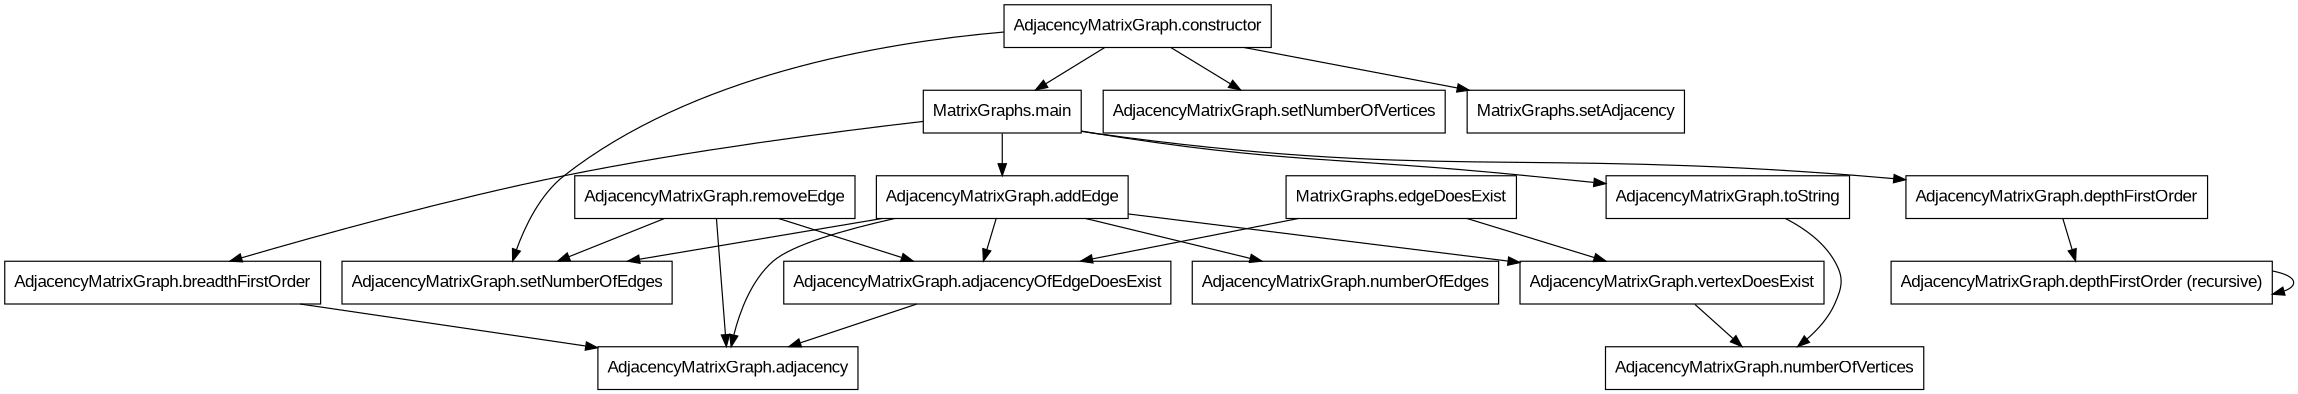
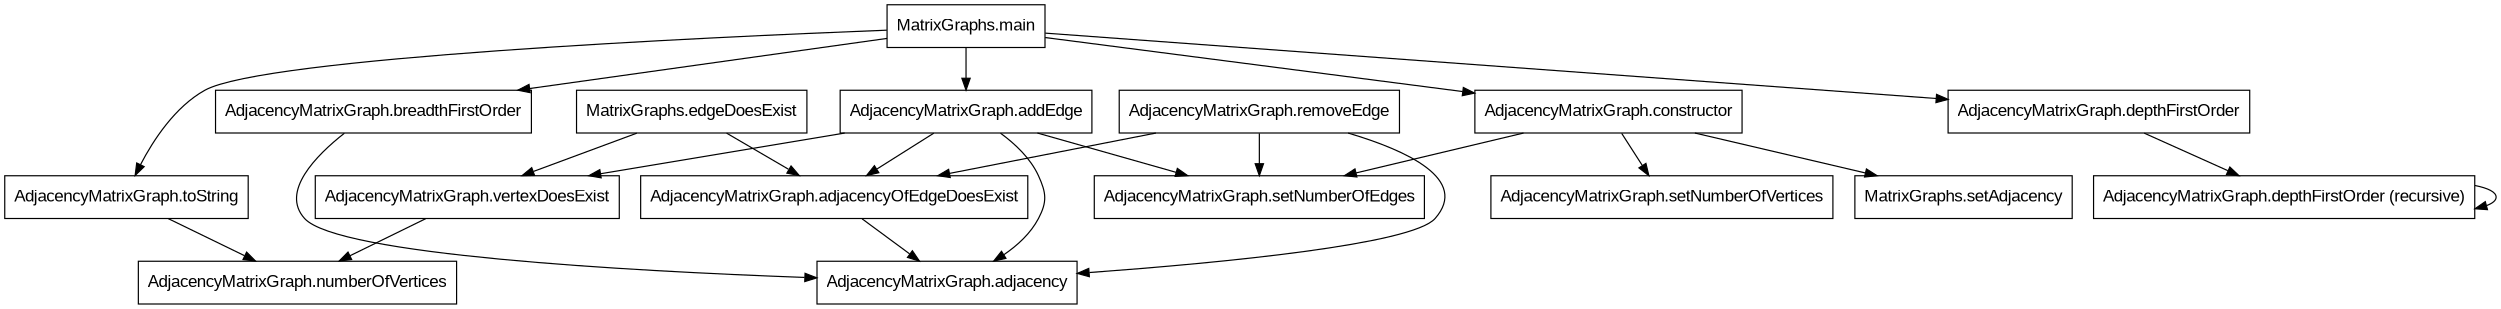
(1075, 66) -> (1254, 65)
(1345, 283) -> none
